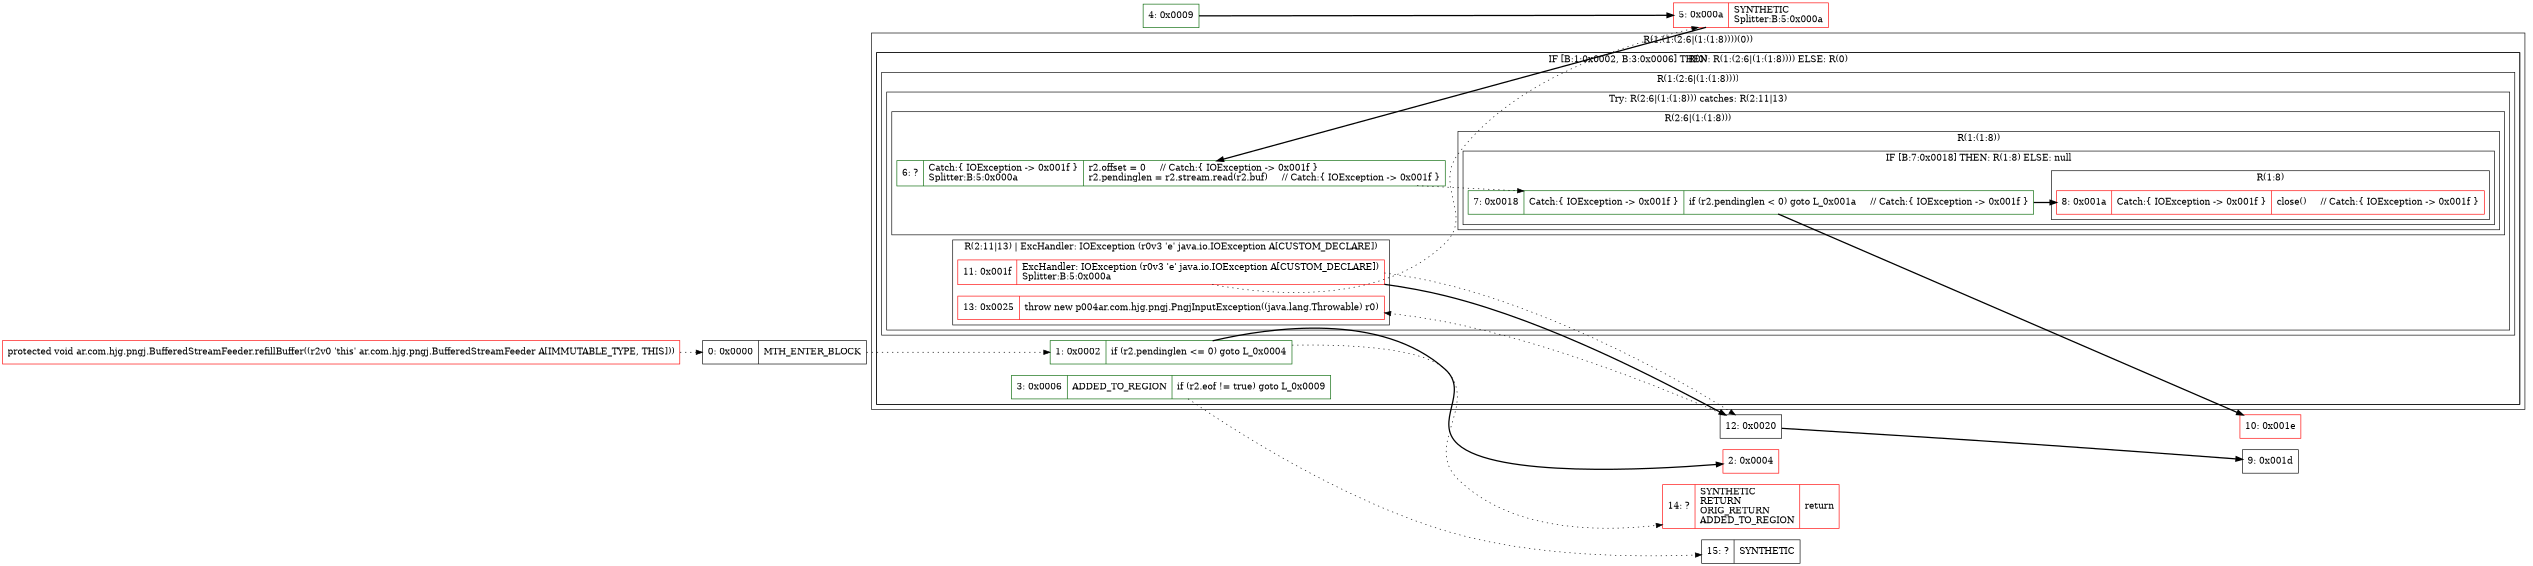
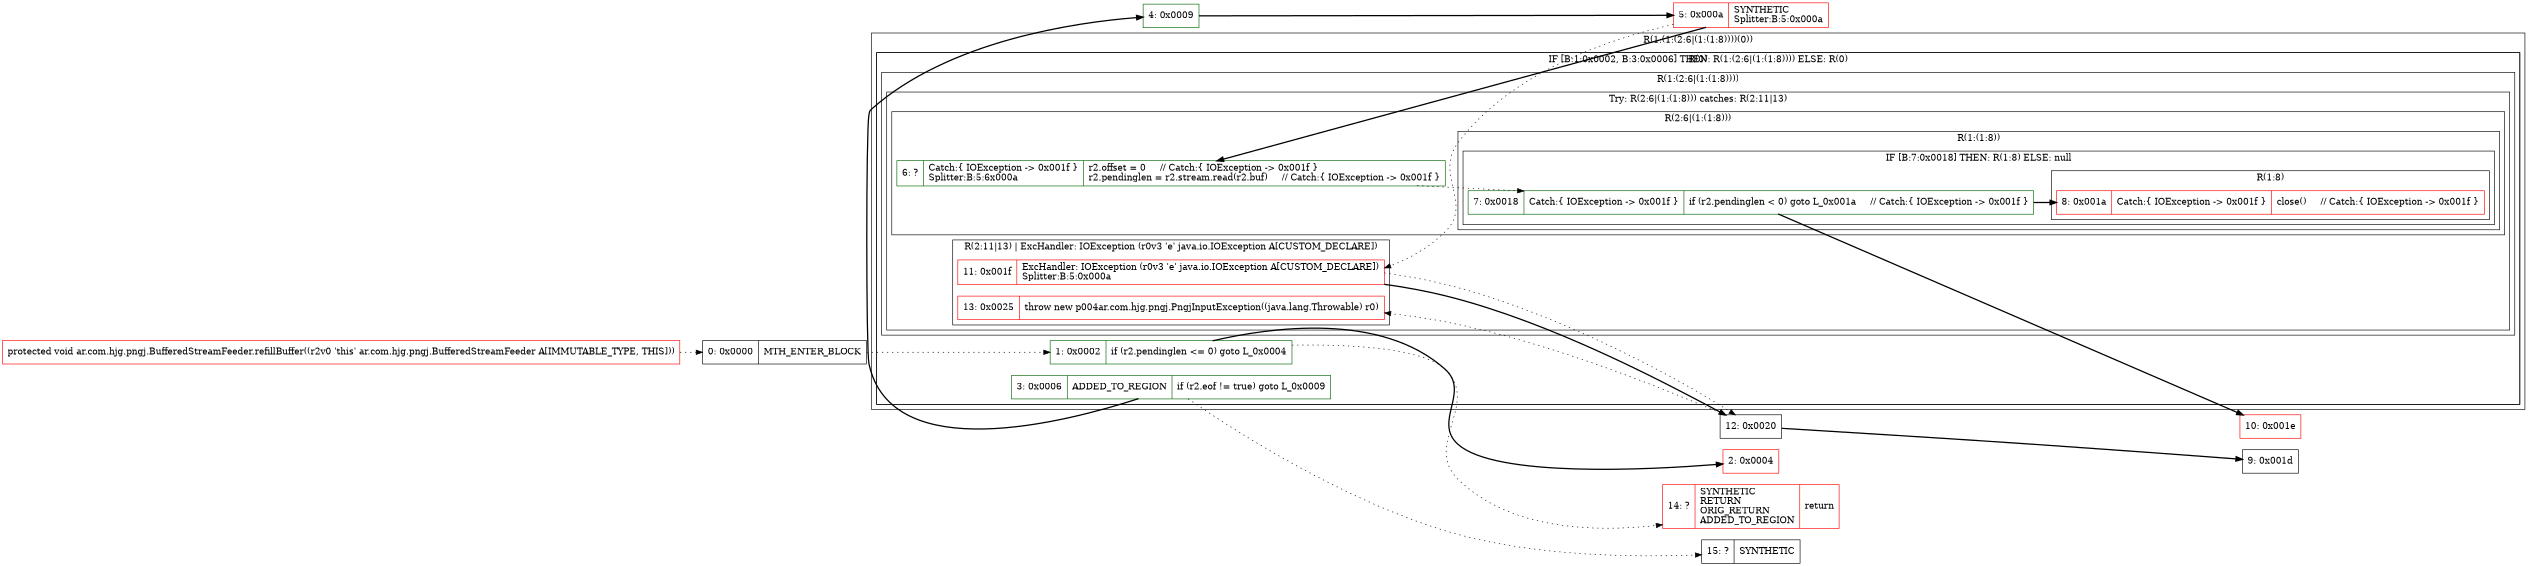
(973, 178) -> (973, 178)
(1454, 202) -> (1497, 103)
none -> (867, 245)
